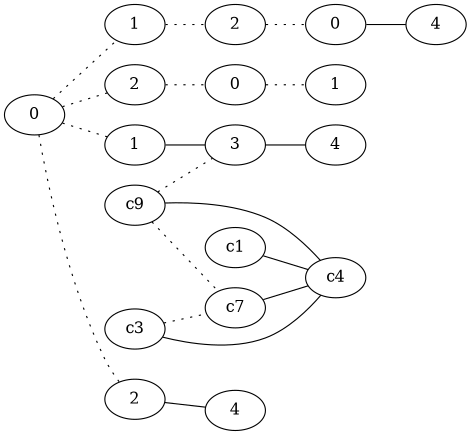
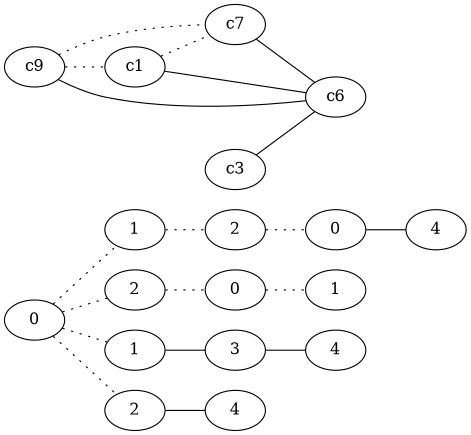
(185, 175) -> (85, 67)
(336, 278) -> (336, 97)
(185, 318) -> (185, 46)
